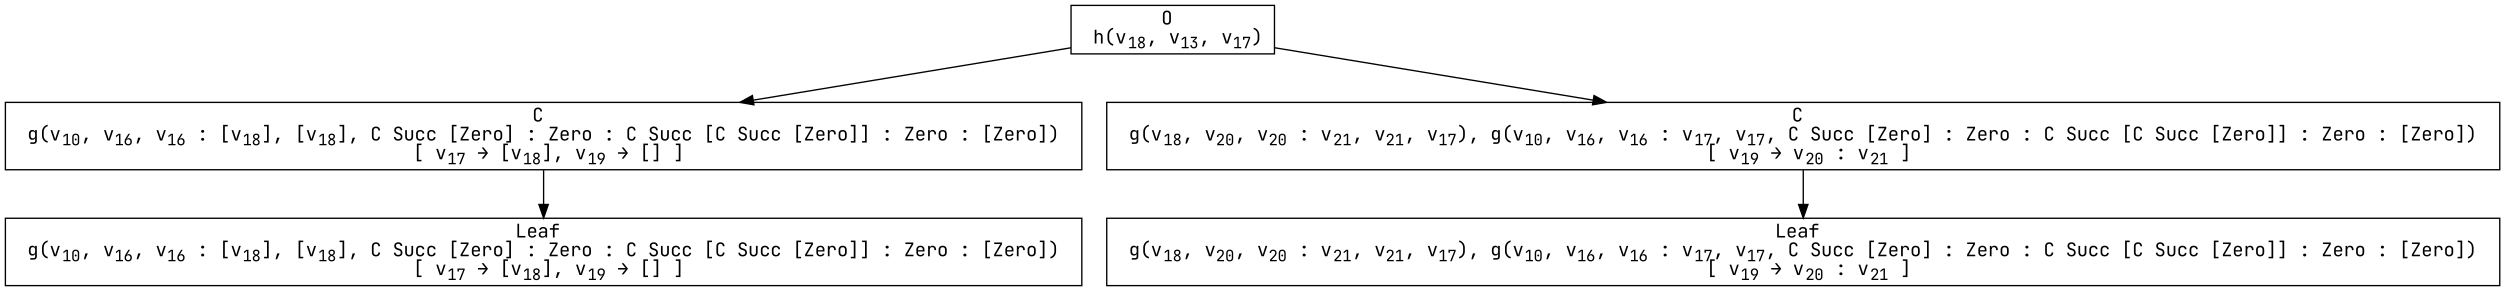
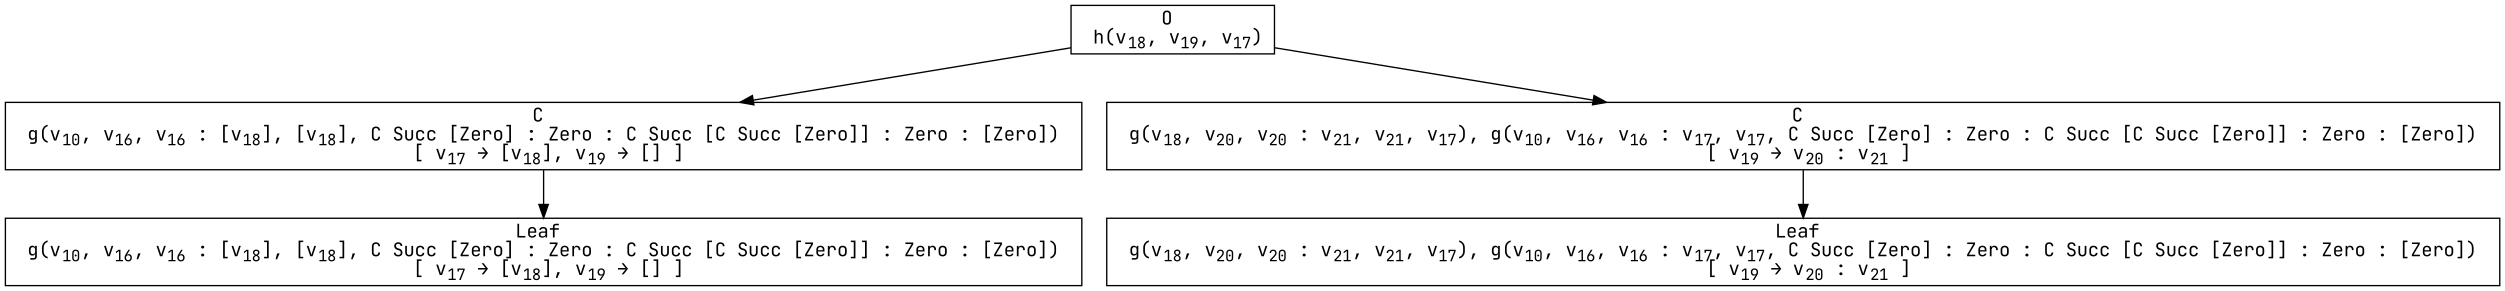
(1190, 38) -> (1190, 38)
